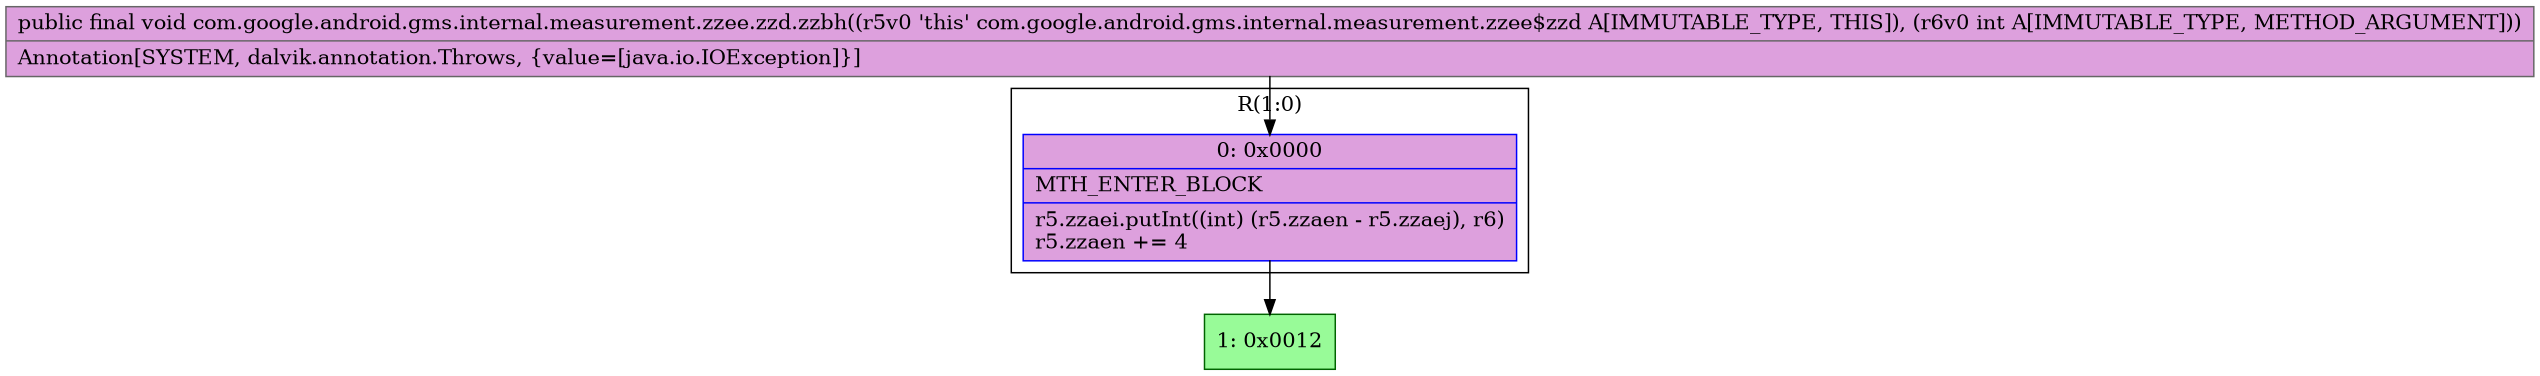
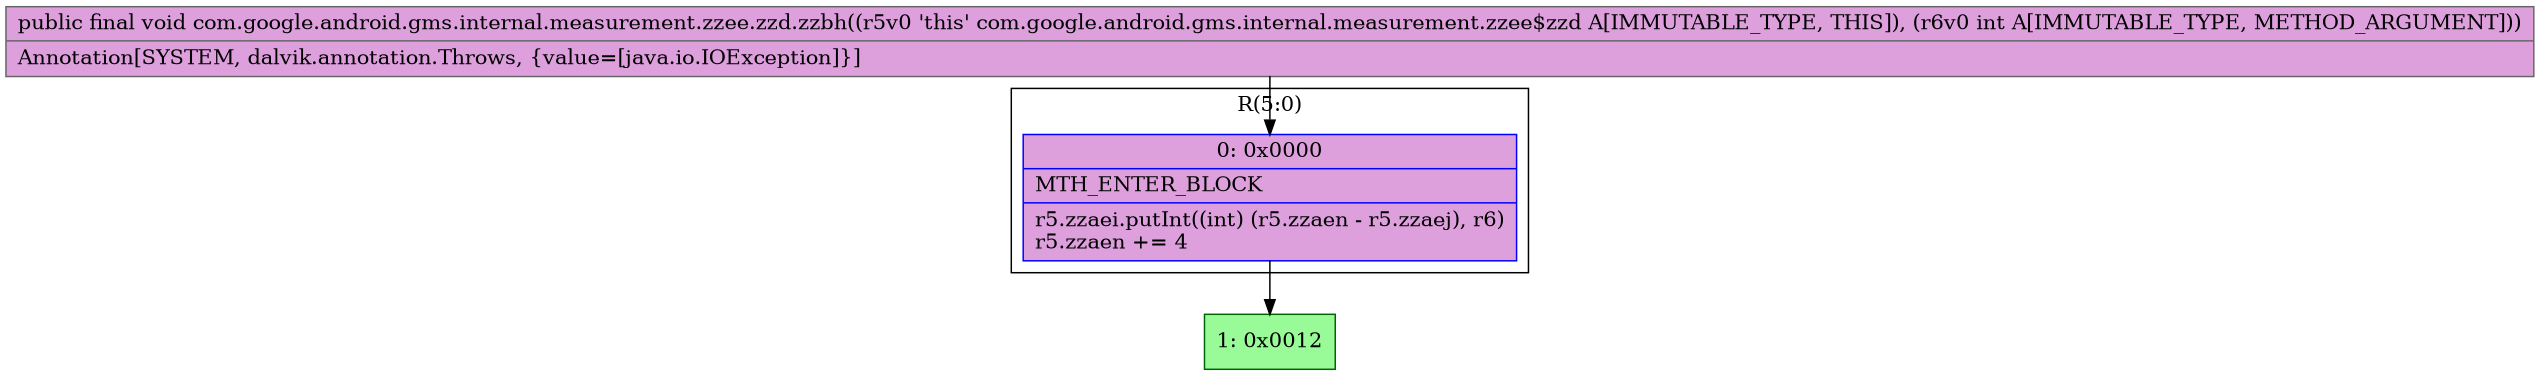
(1270, 106) -> (1270, 106)
